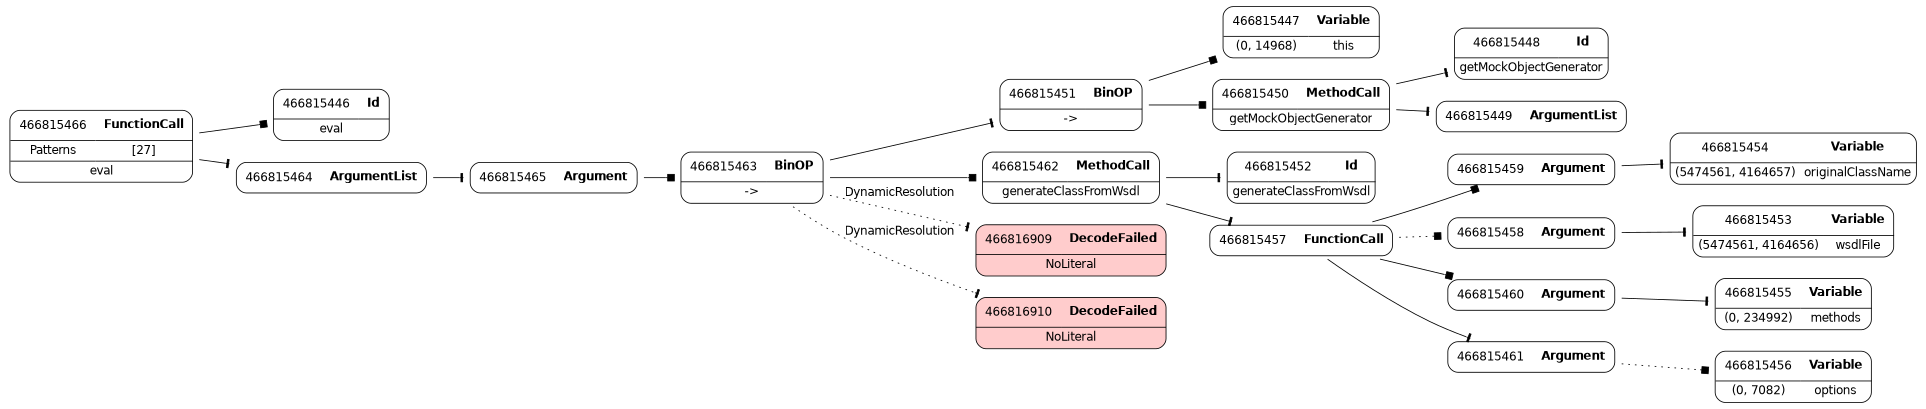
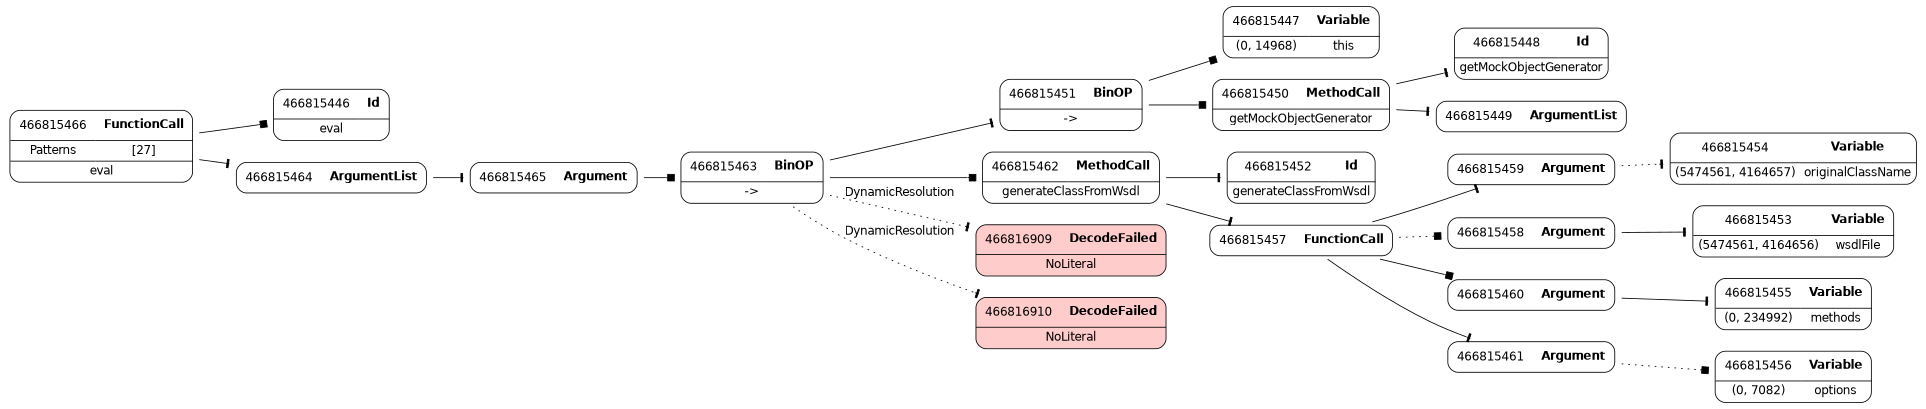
(1640, 165) -> (1640, 165)
(1423, 206) -> (1423, 206)
